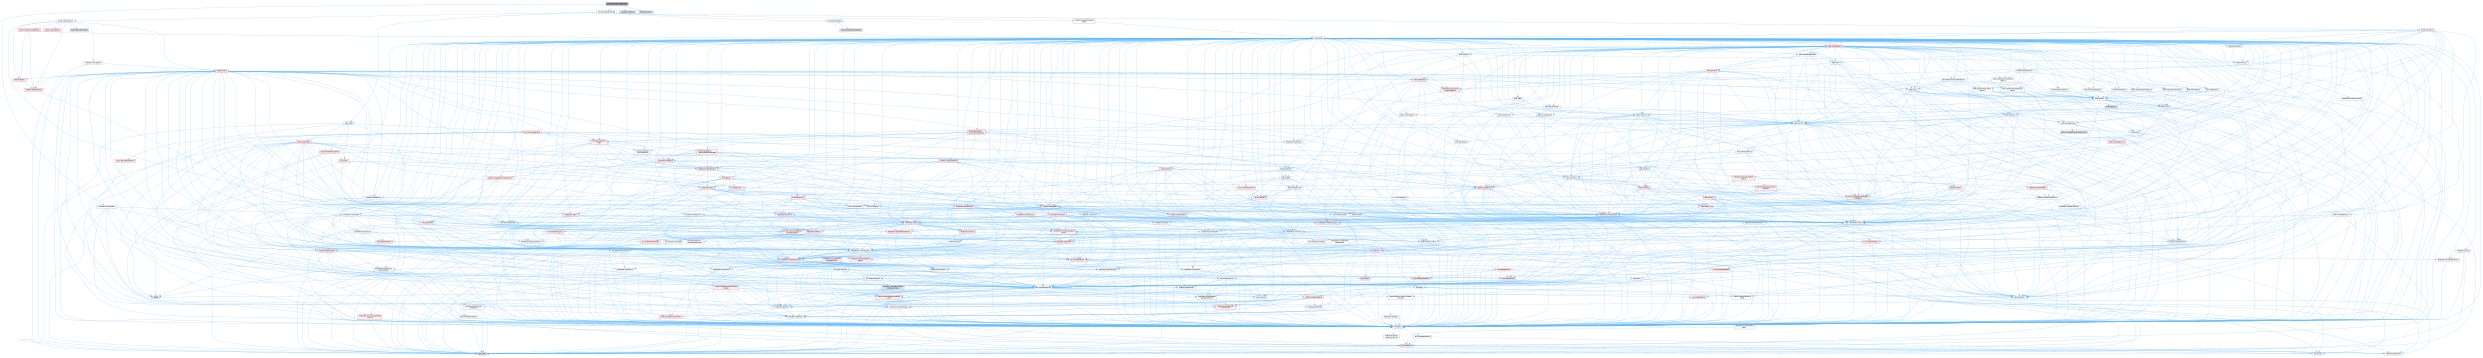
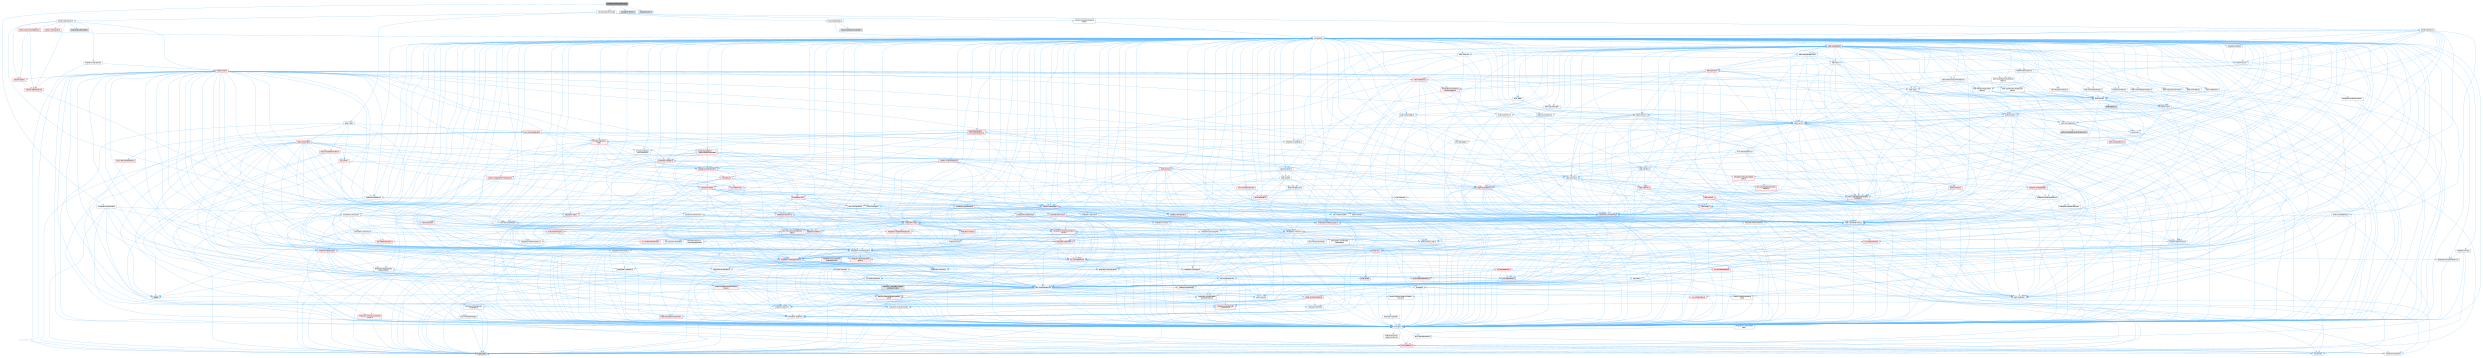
(792, 232) -> (792, 232)
